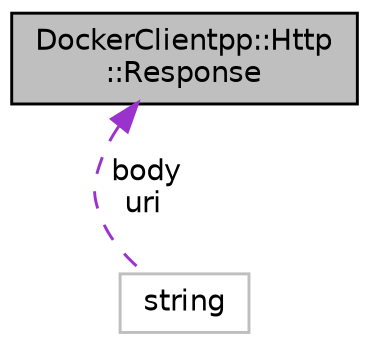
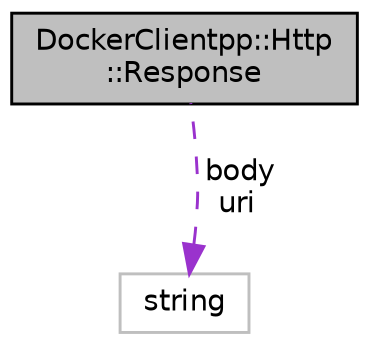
(97, 206) -> (197, 174)
